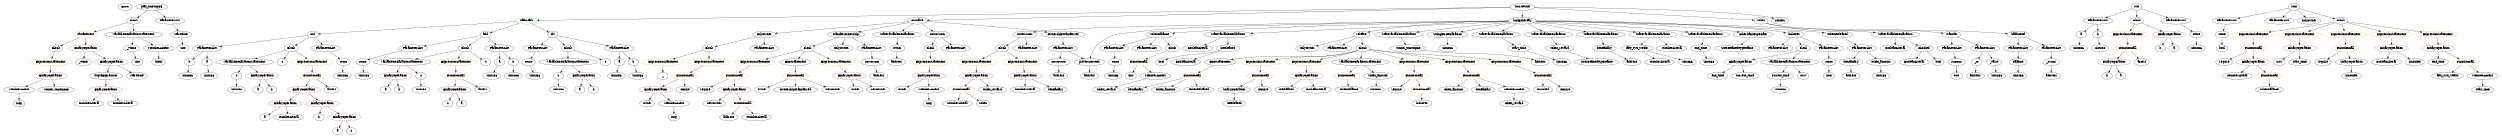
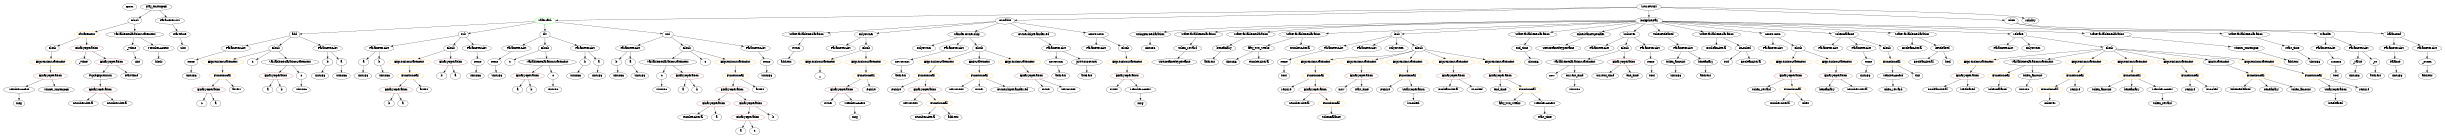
(1284, 25) -> (1520, 28)
none -> (503, 28)
